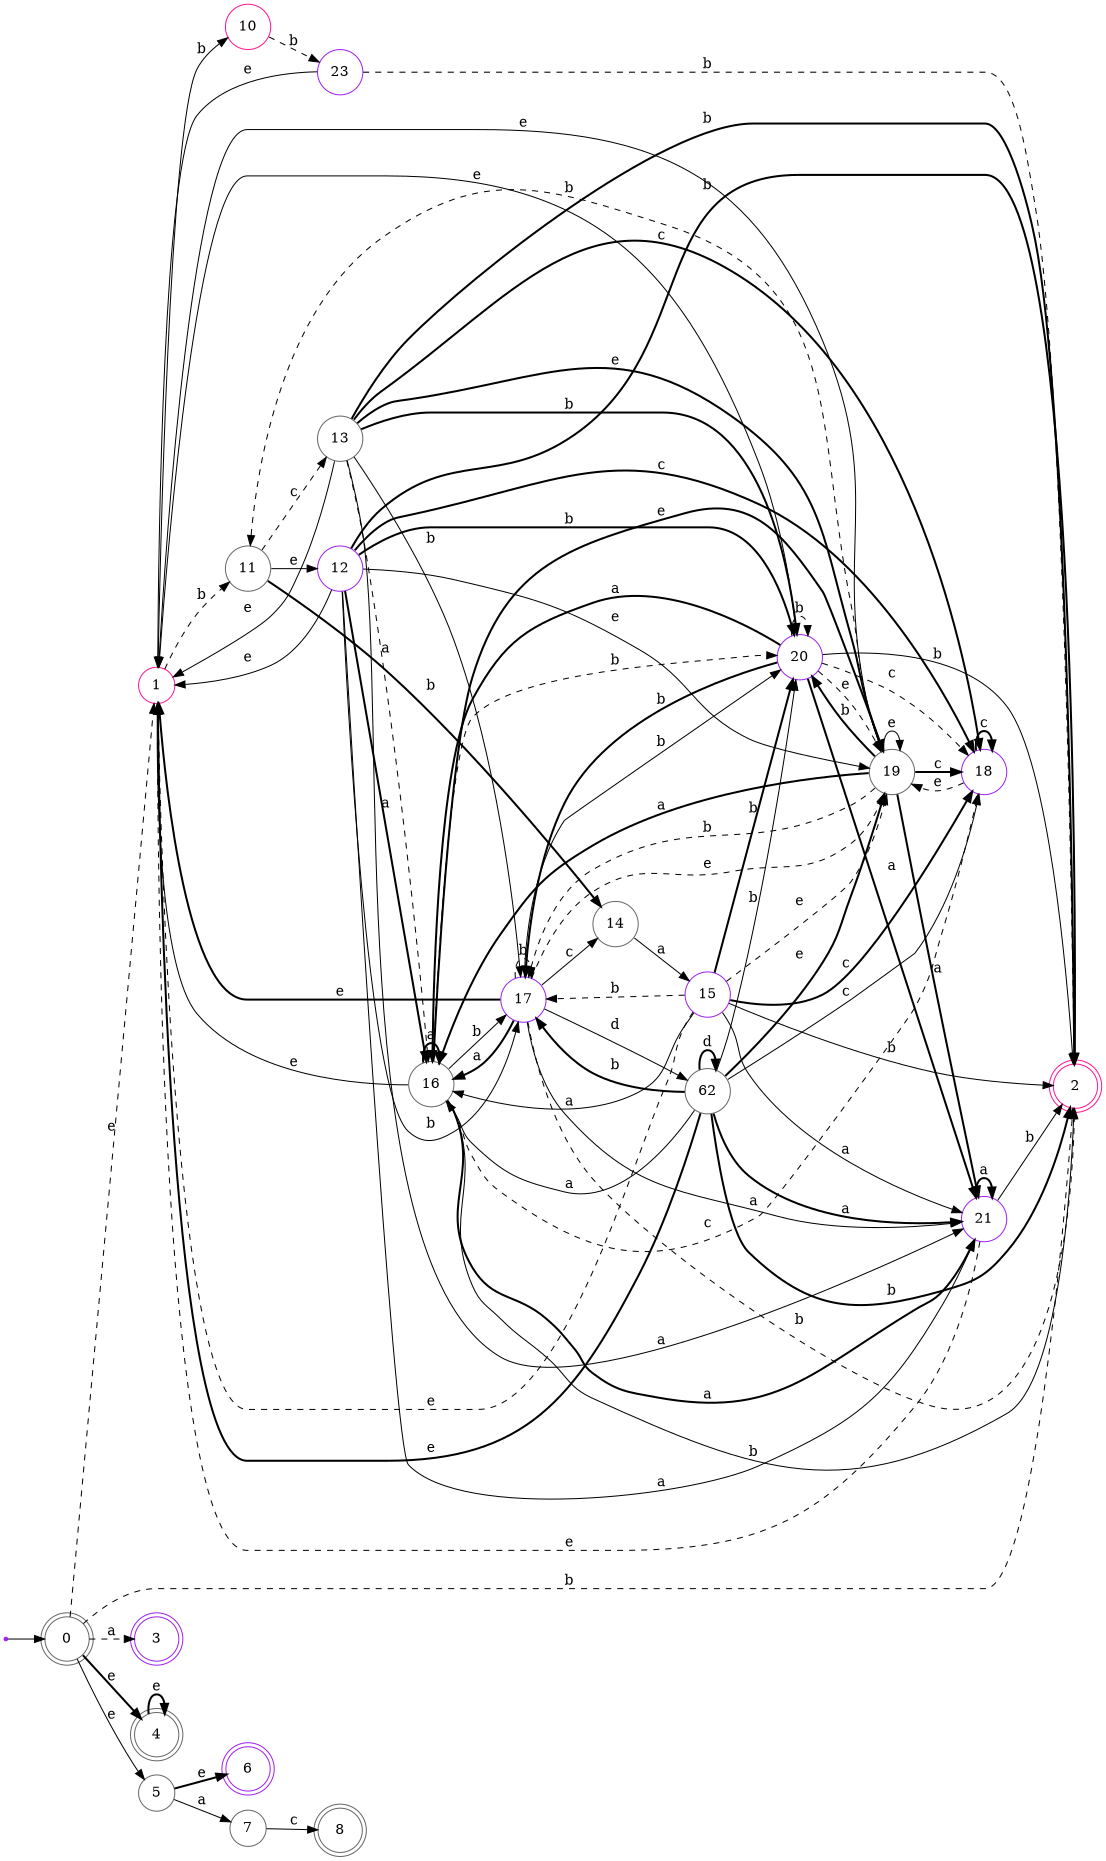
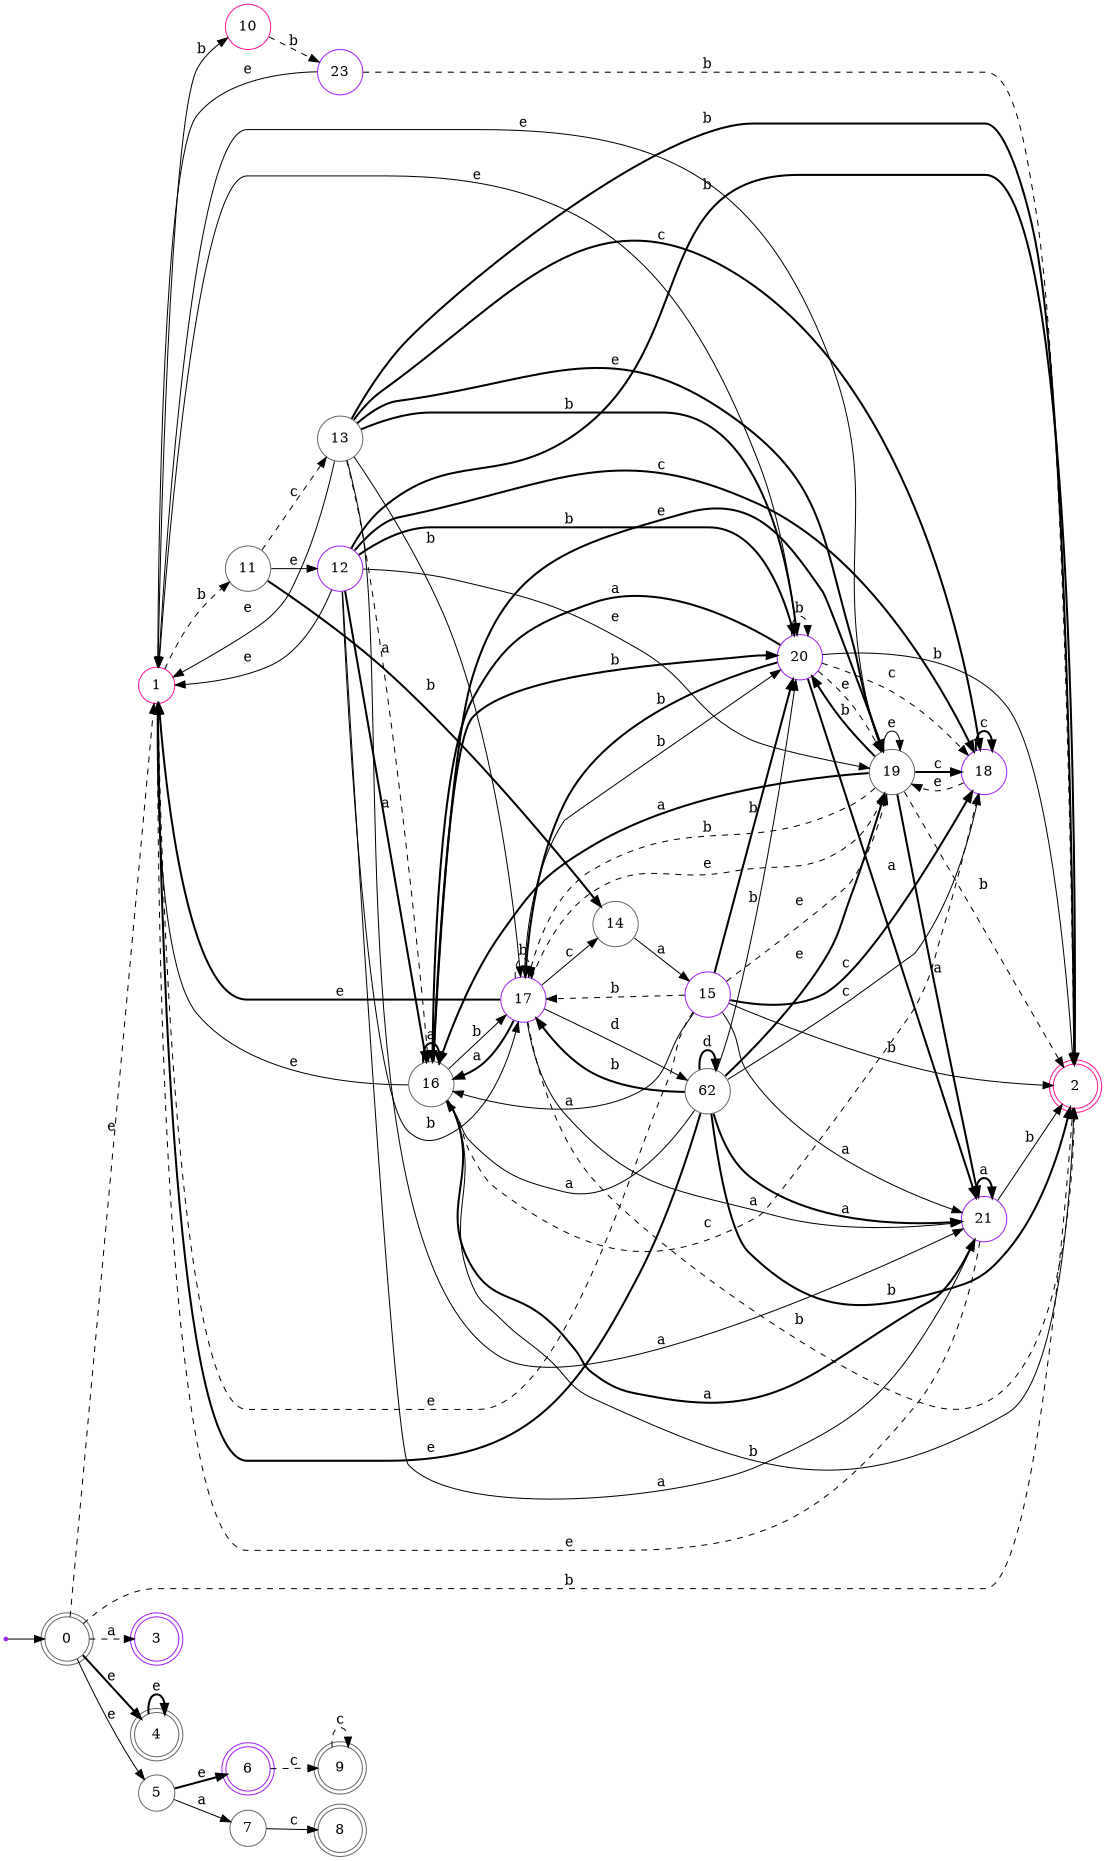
(652, 221) -> (981, 925)
(470, 722) -> (470, 722)
none -> (340, 1768)
